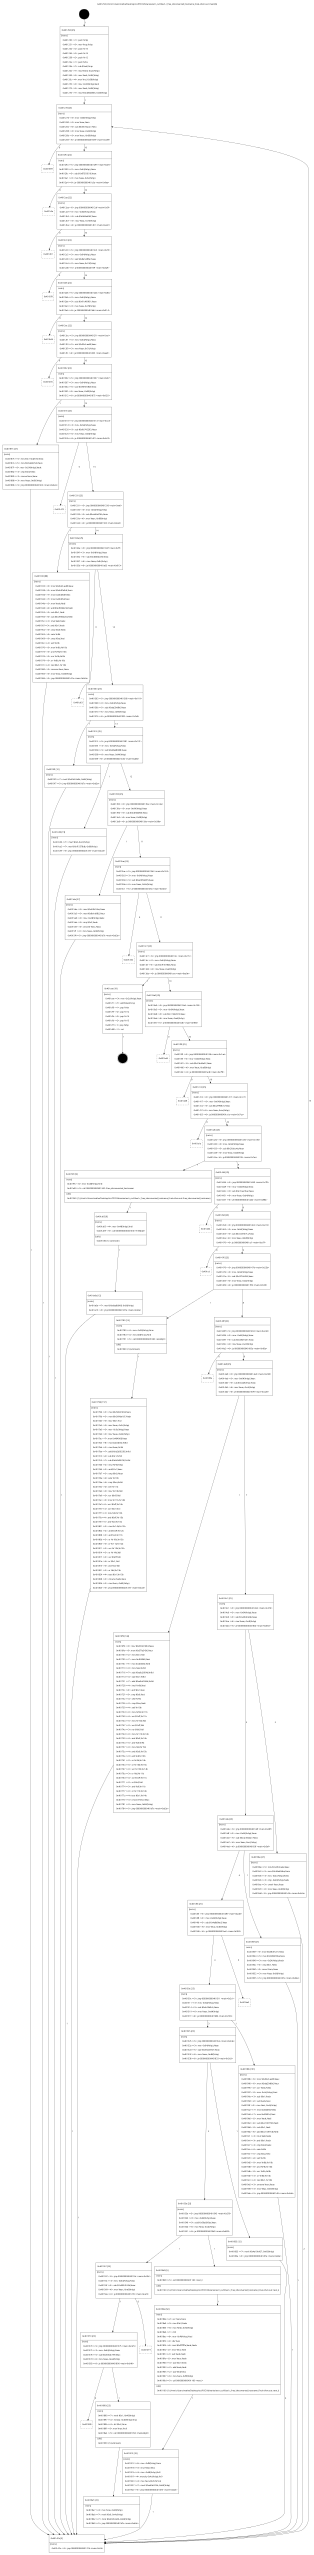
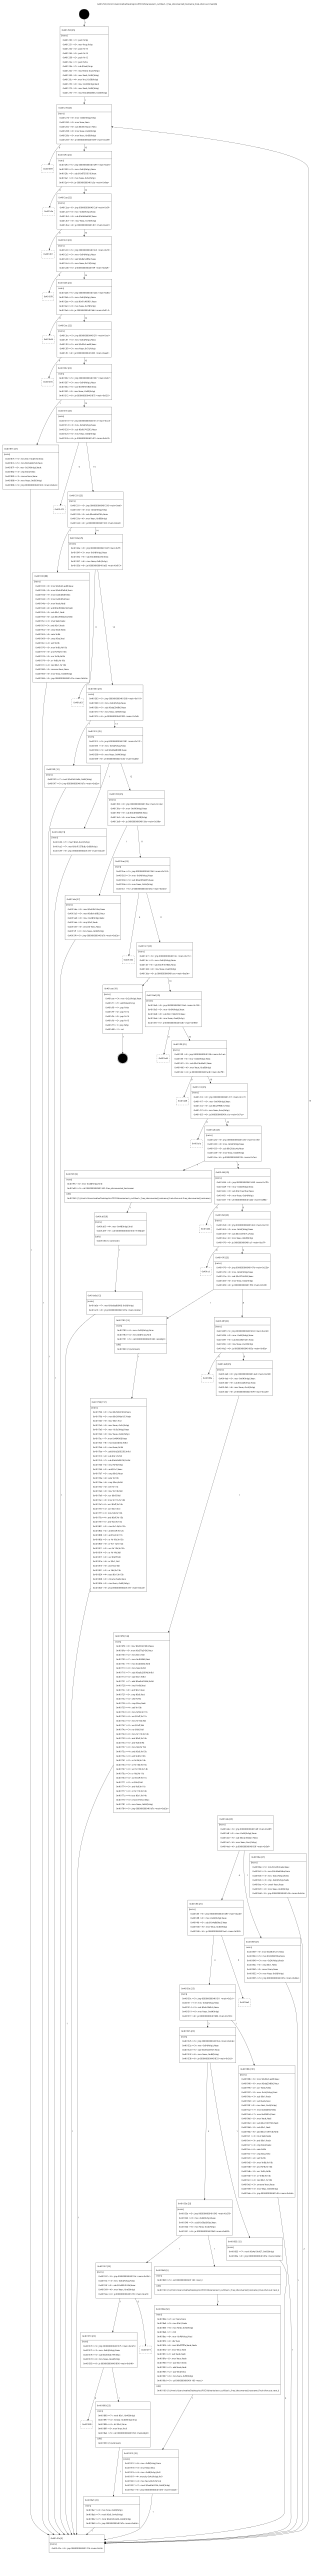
(246, 1612) -> none
none -> (91, 2531)
